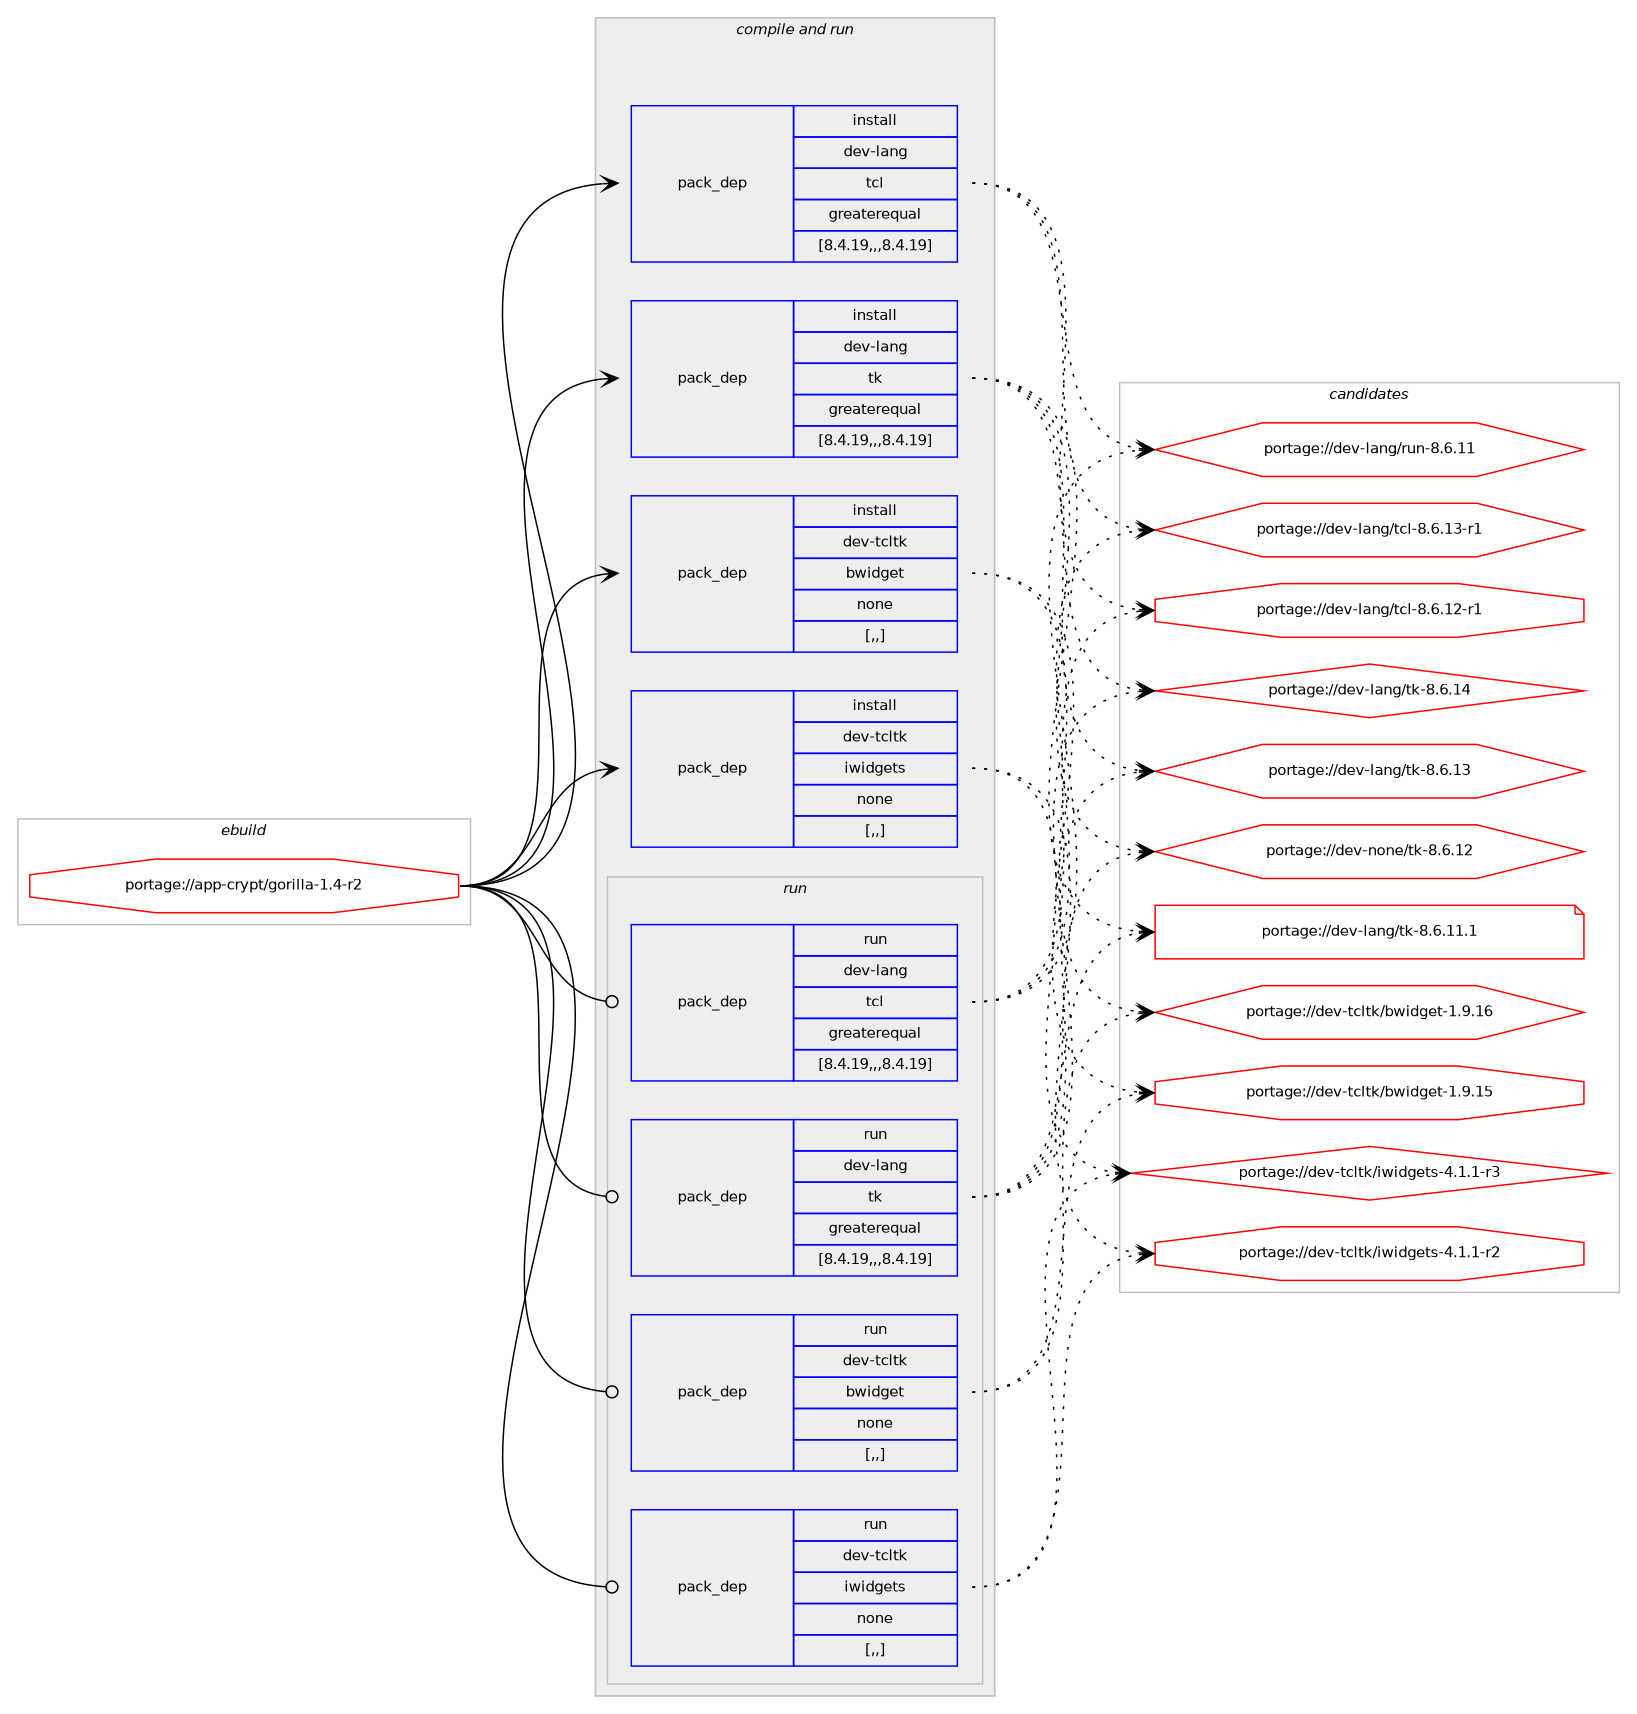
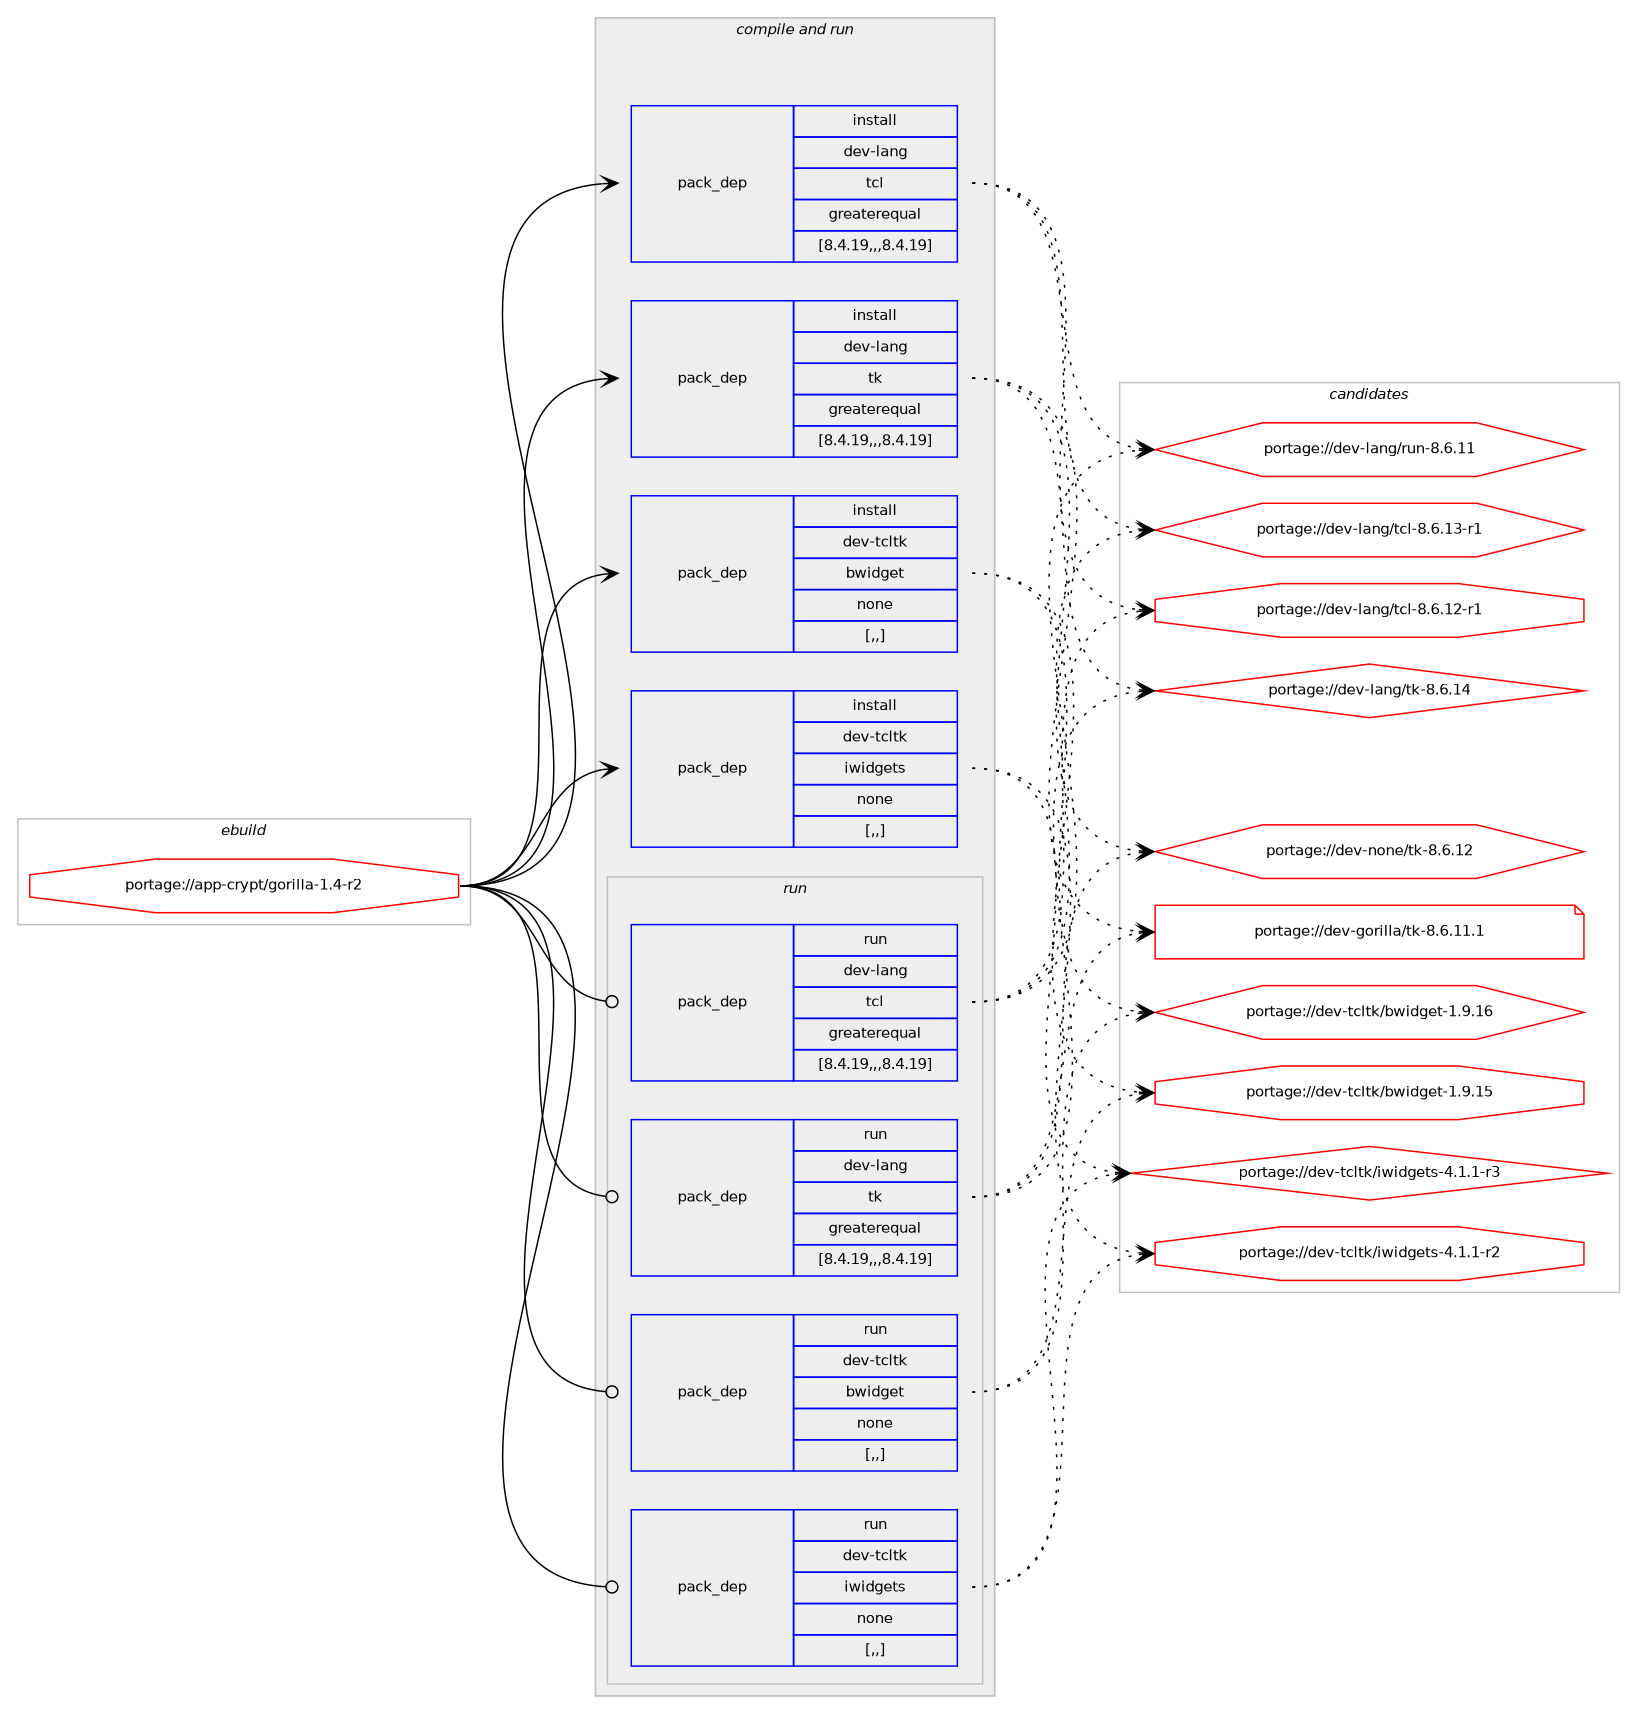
(1370, 771) -> none
(1370, 932) -> (1370, 932)
